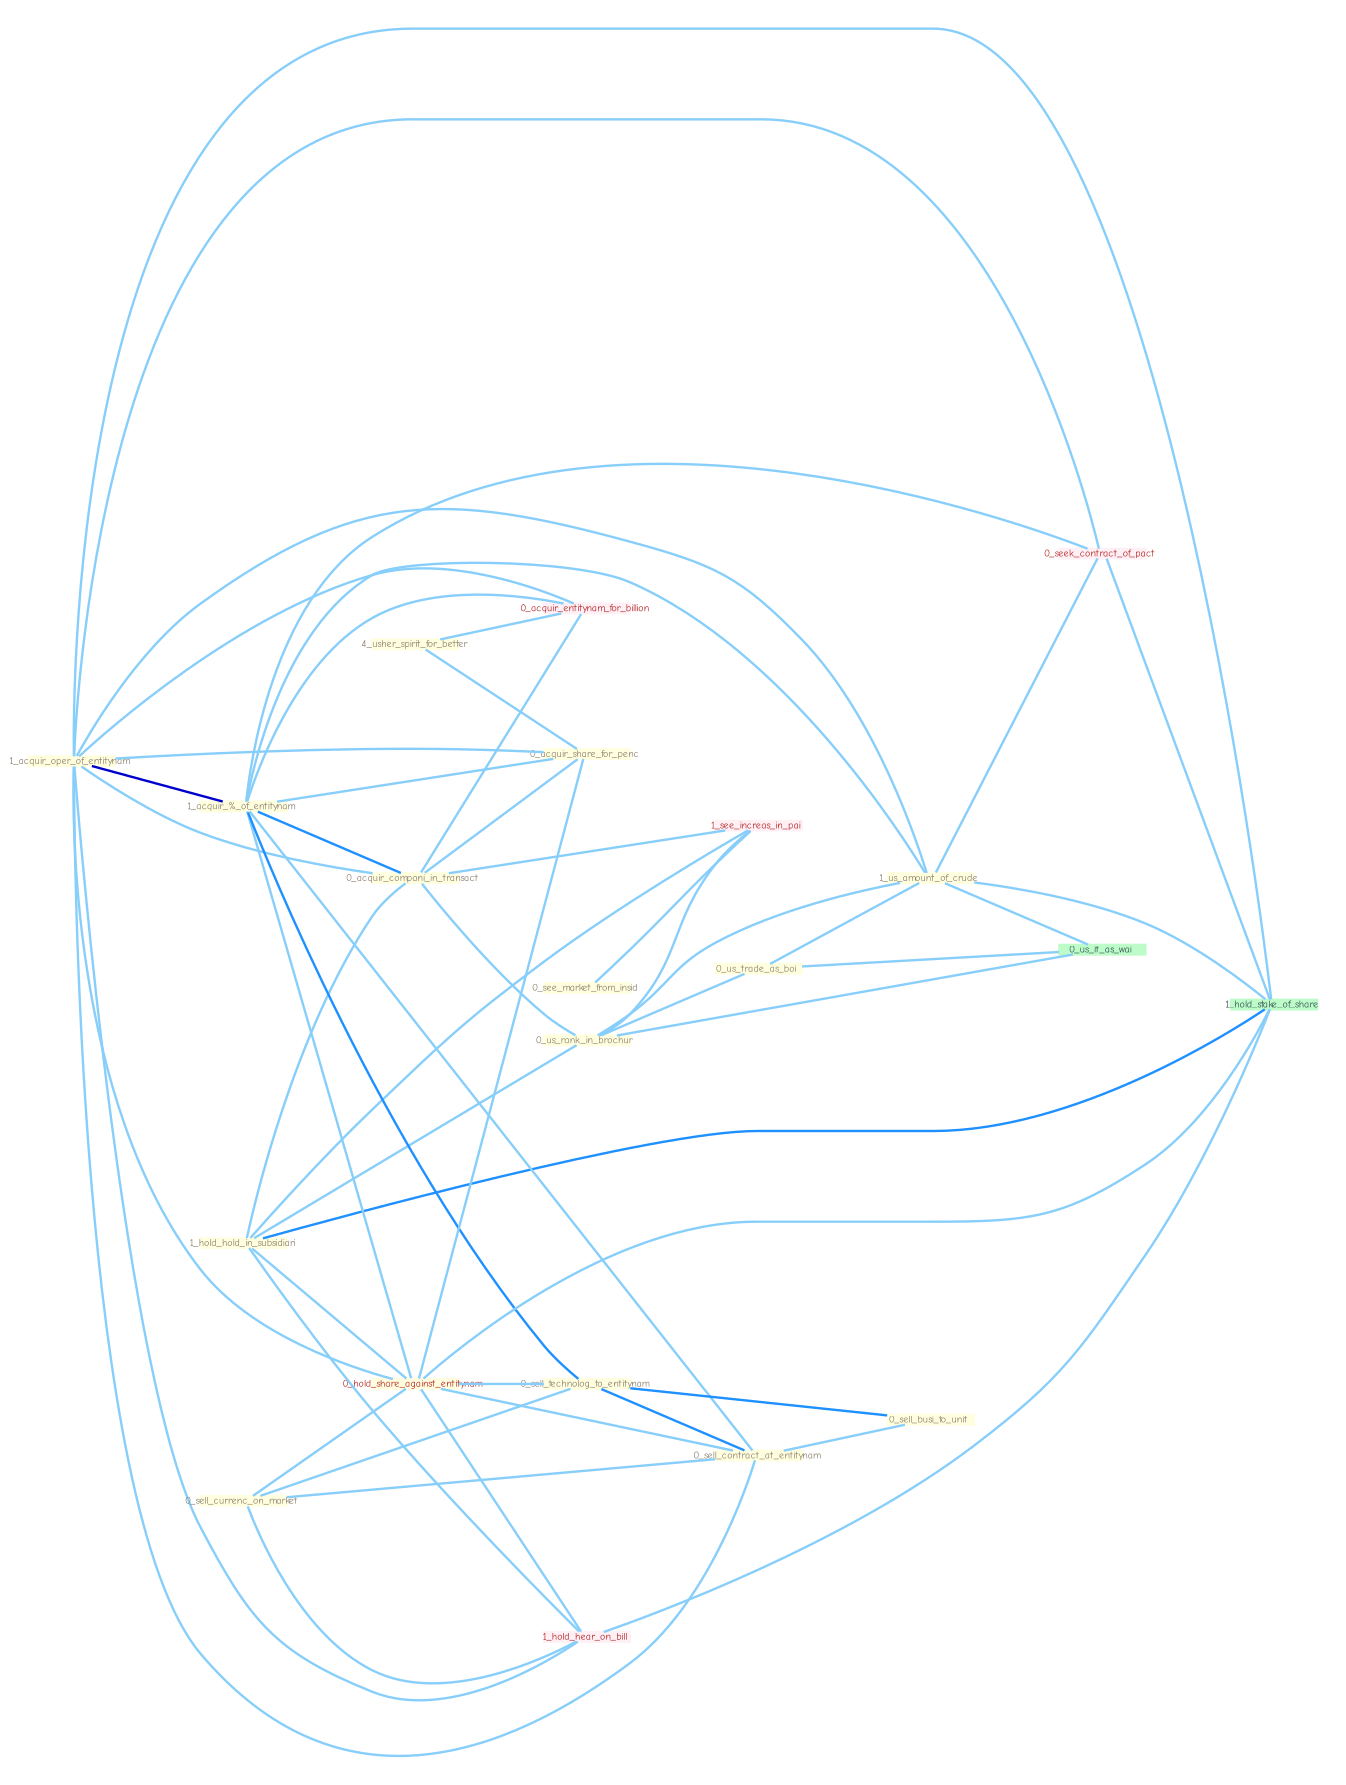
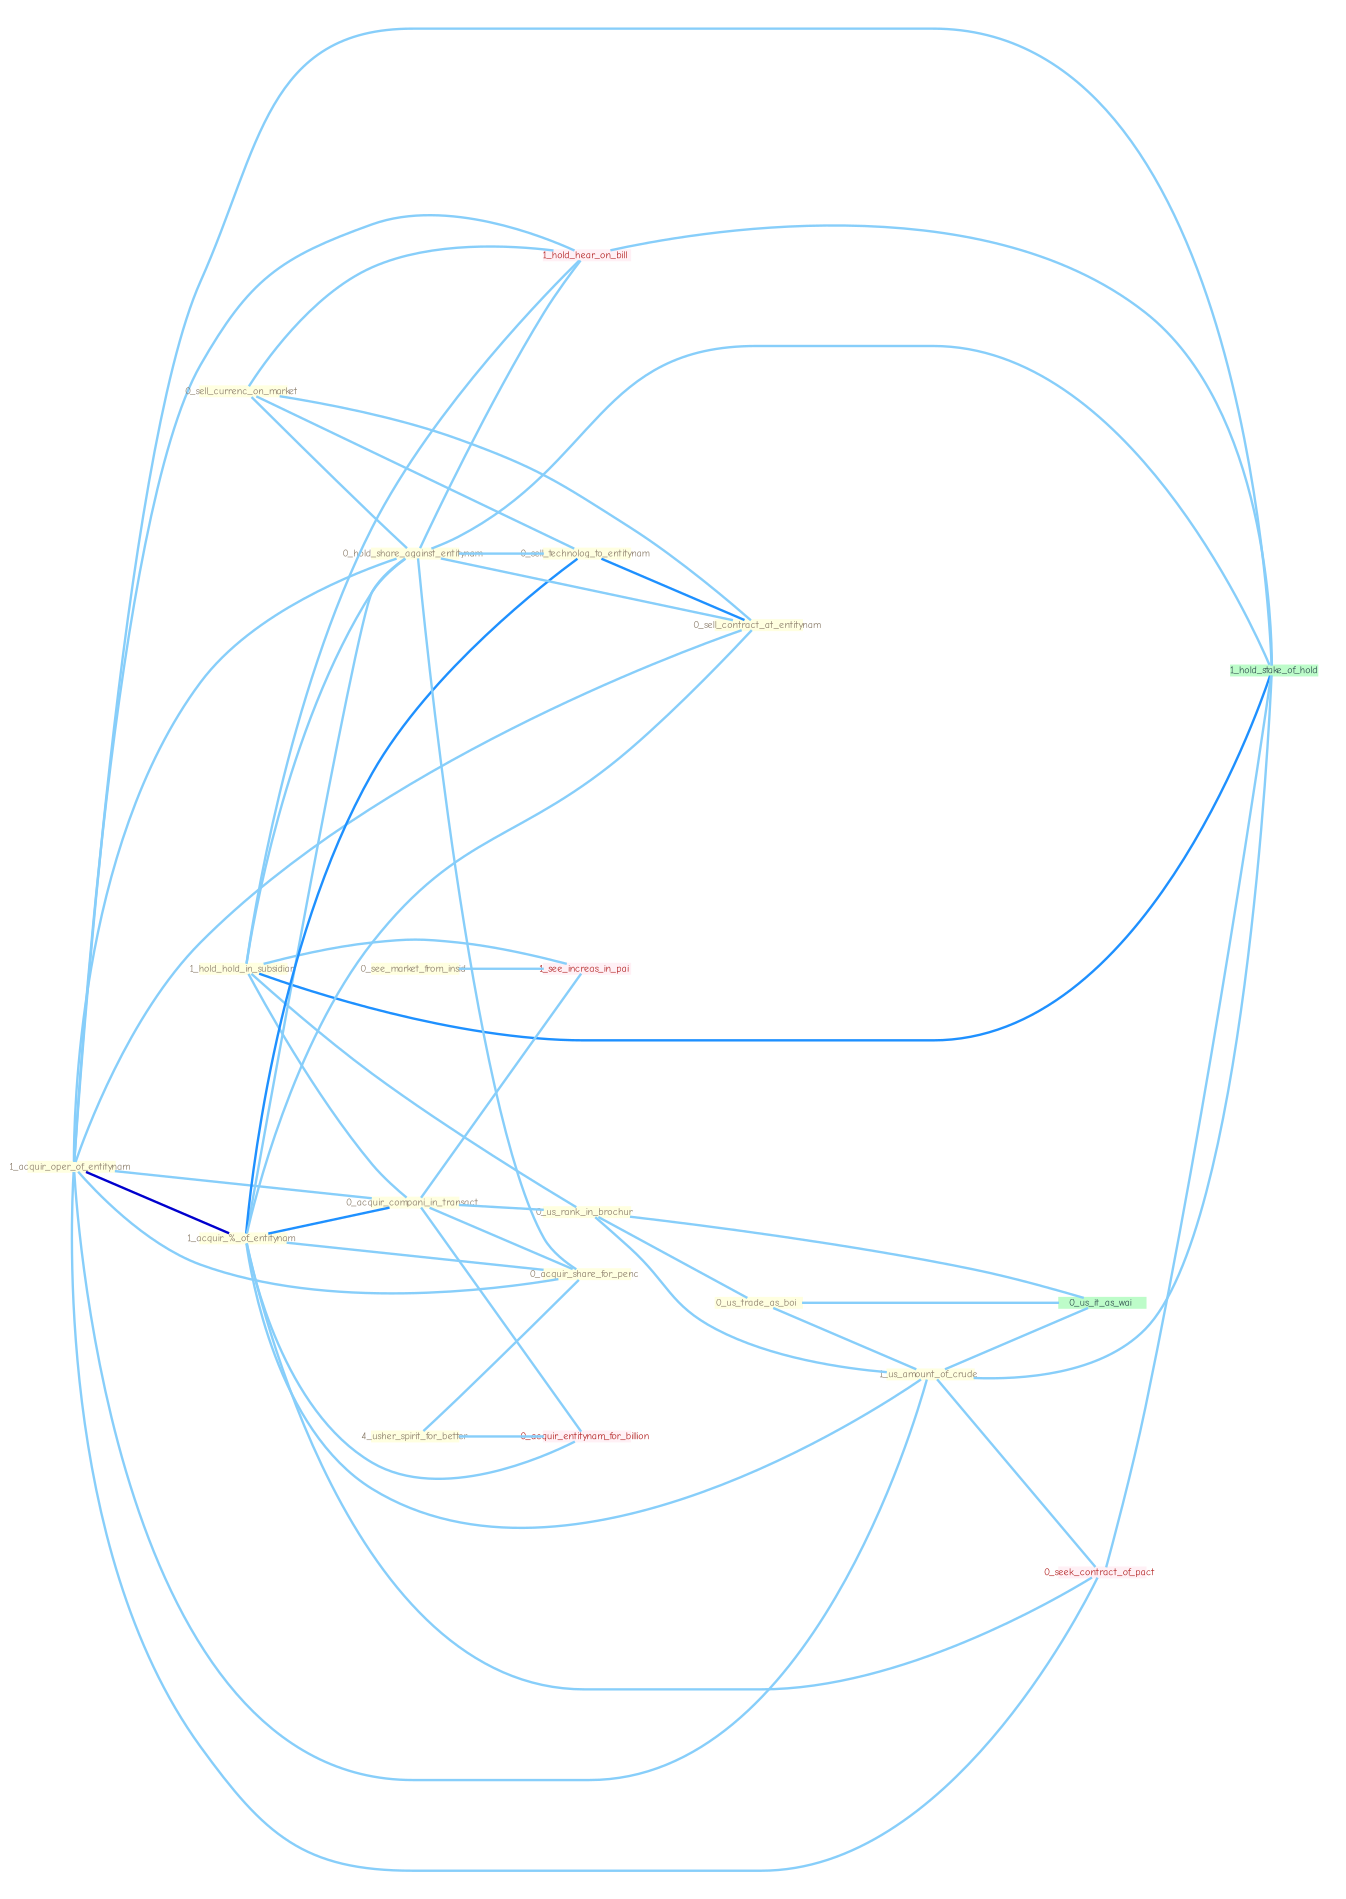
(282, 612) -> none
(677, 935) -> none
(1274, 1005) -> (1274, 670)
(415, 1384) -> (415, 554)
(931, 1420) -> none
